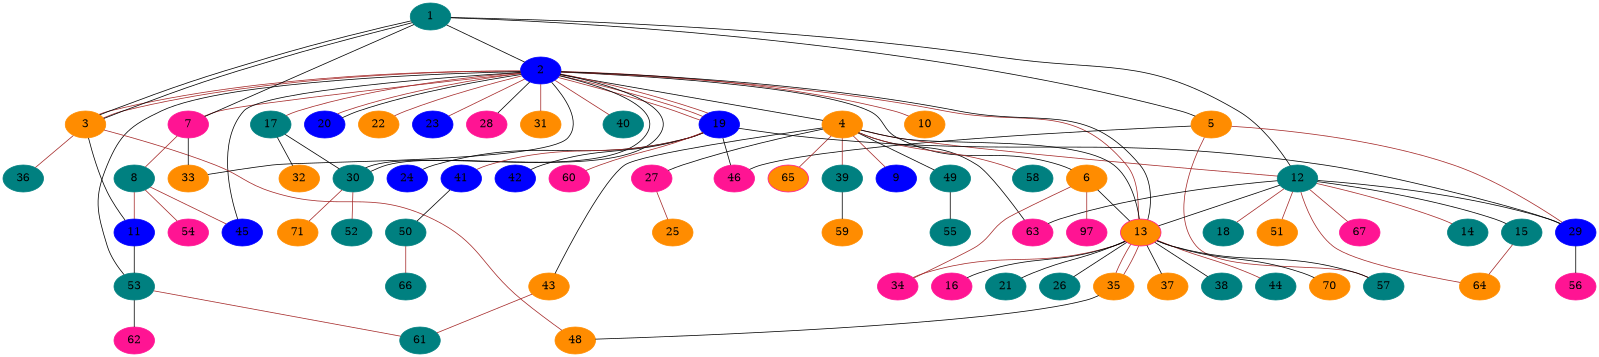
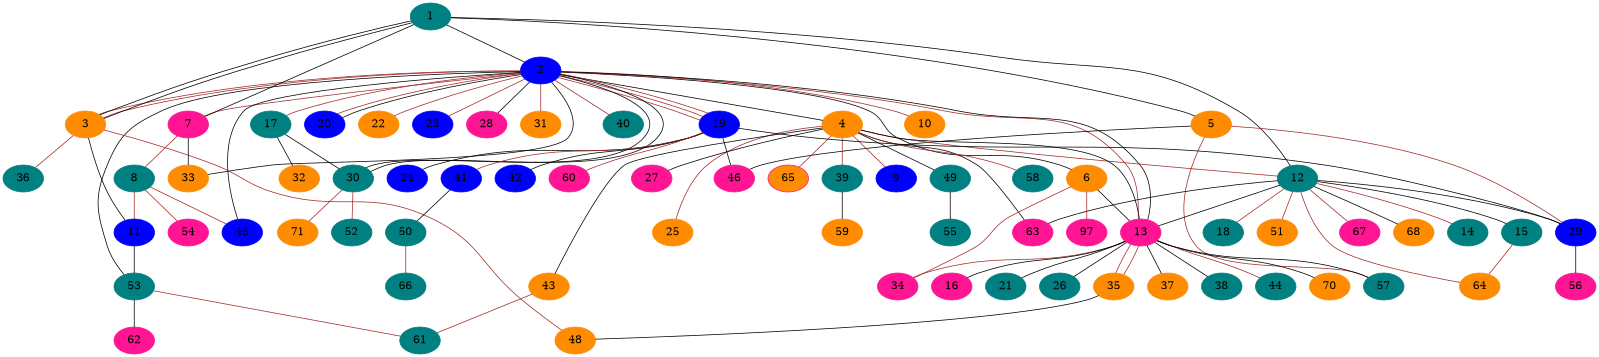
(662, 206) -> (713, 161)
(1141, 232) -> (1141, 232)
none -> (1414, 232)
